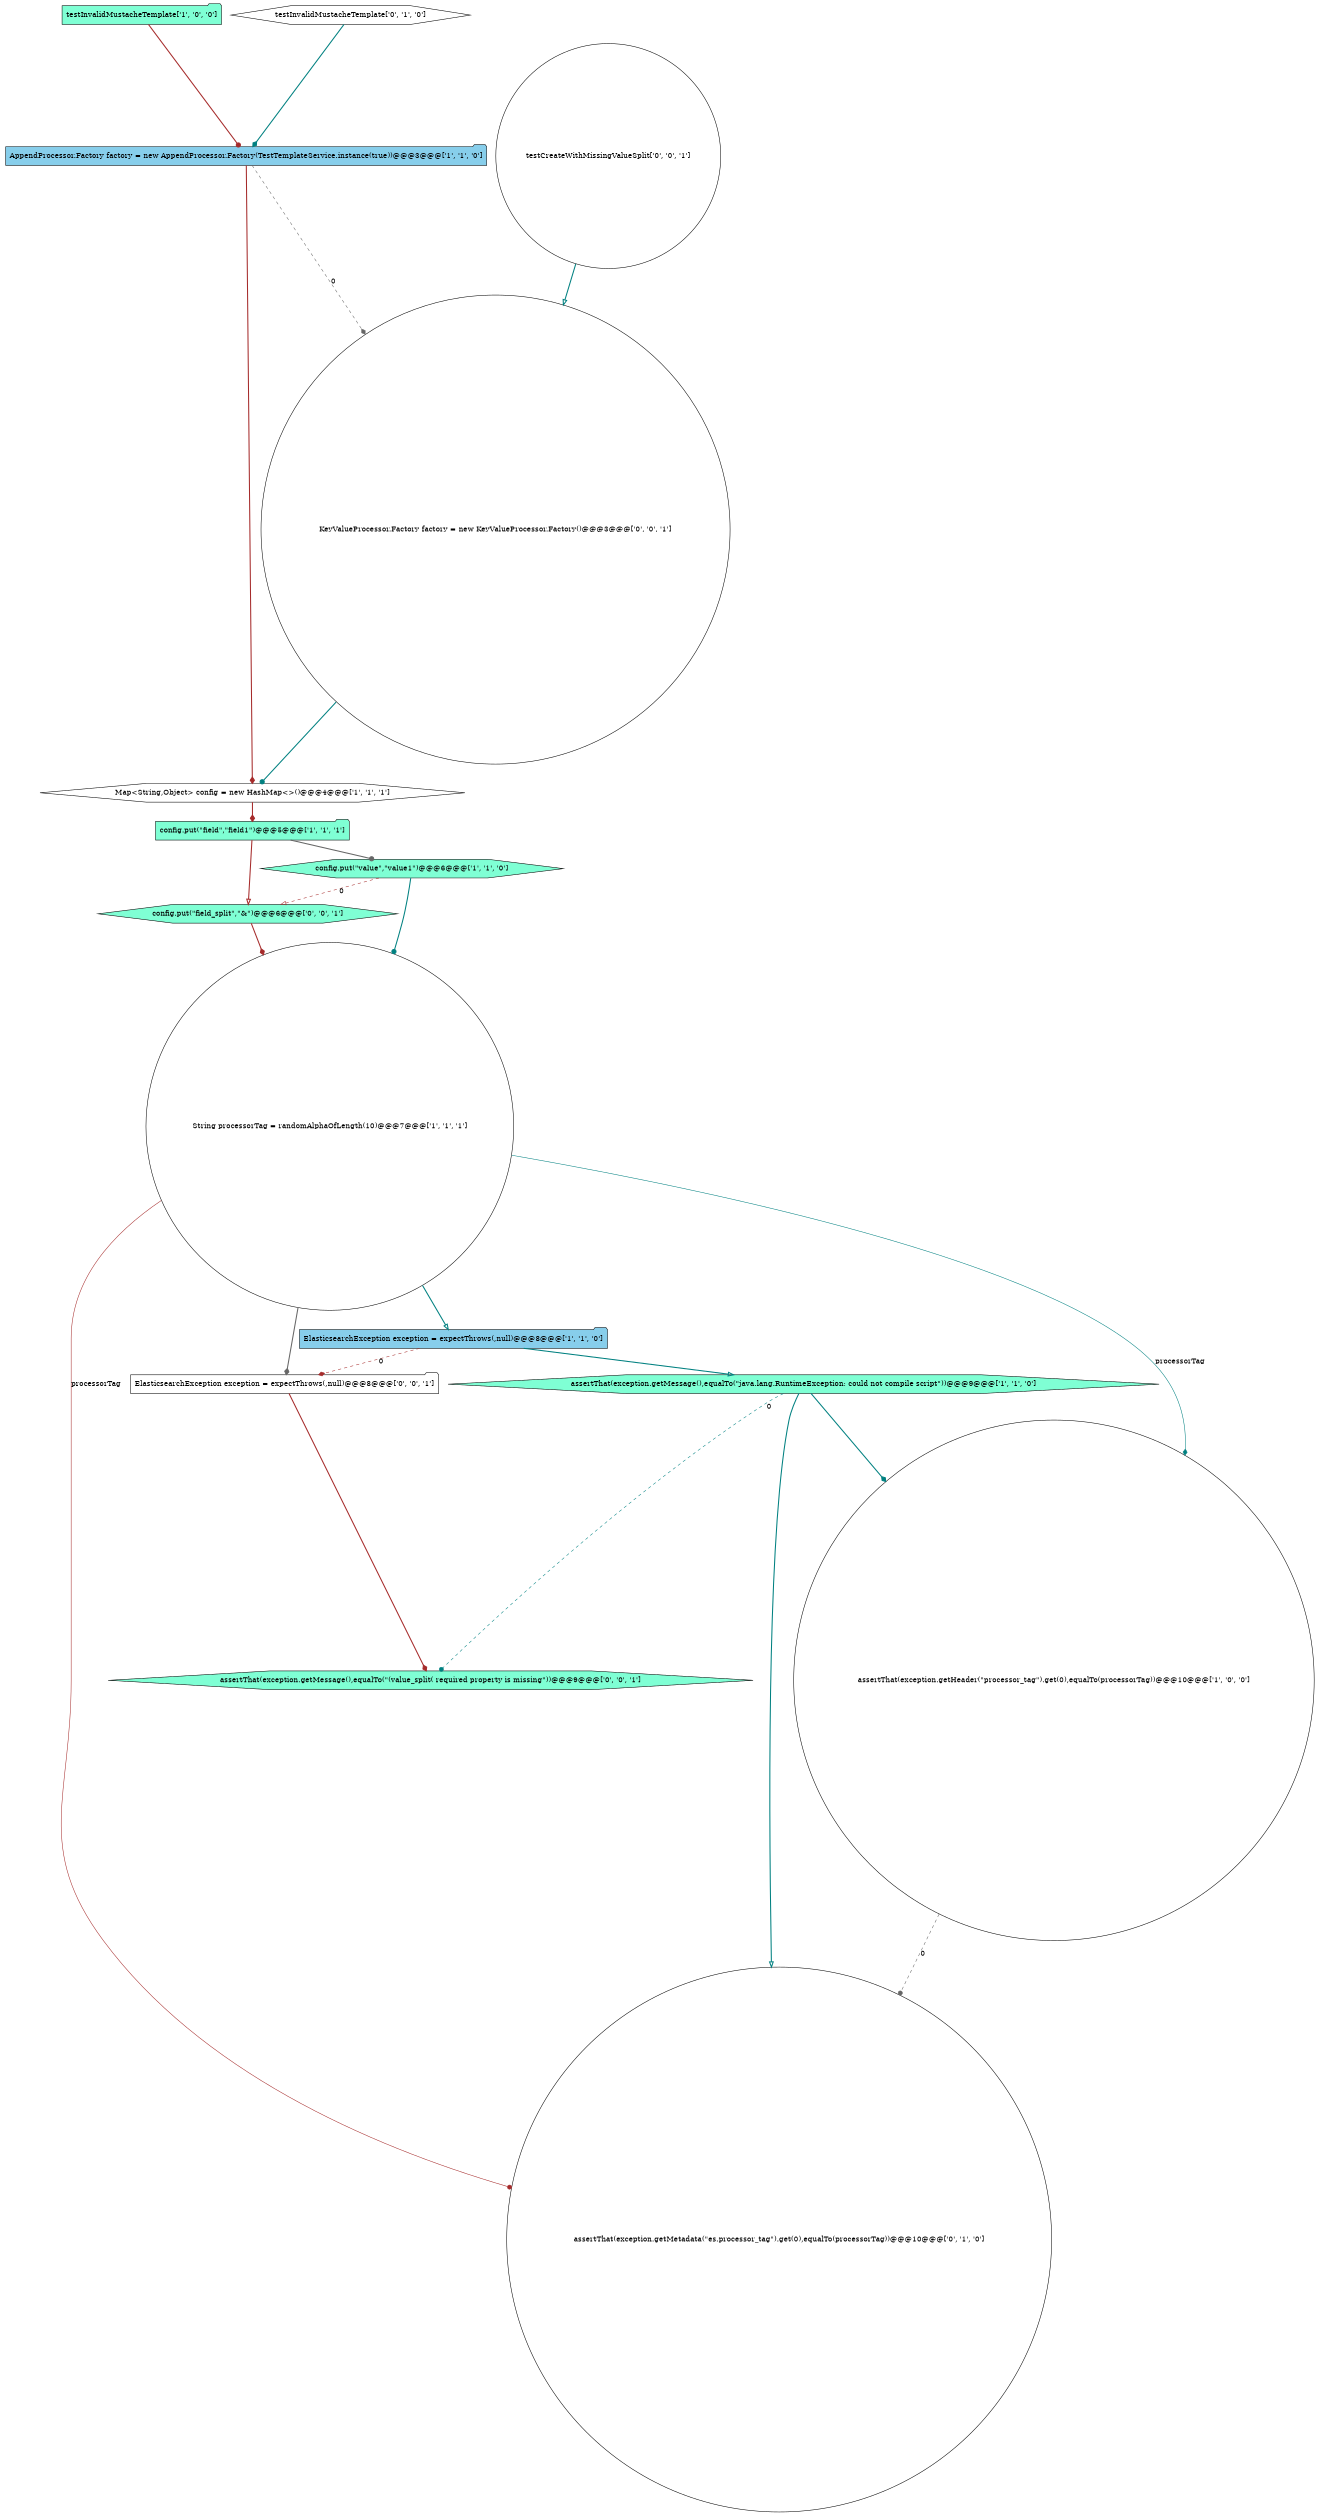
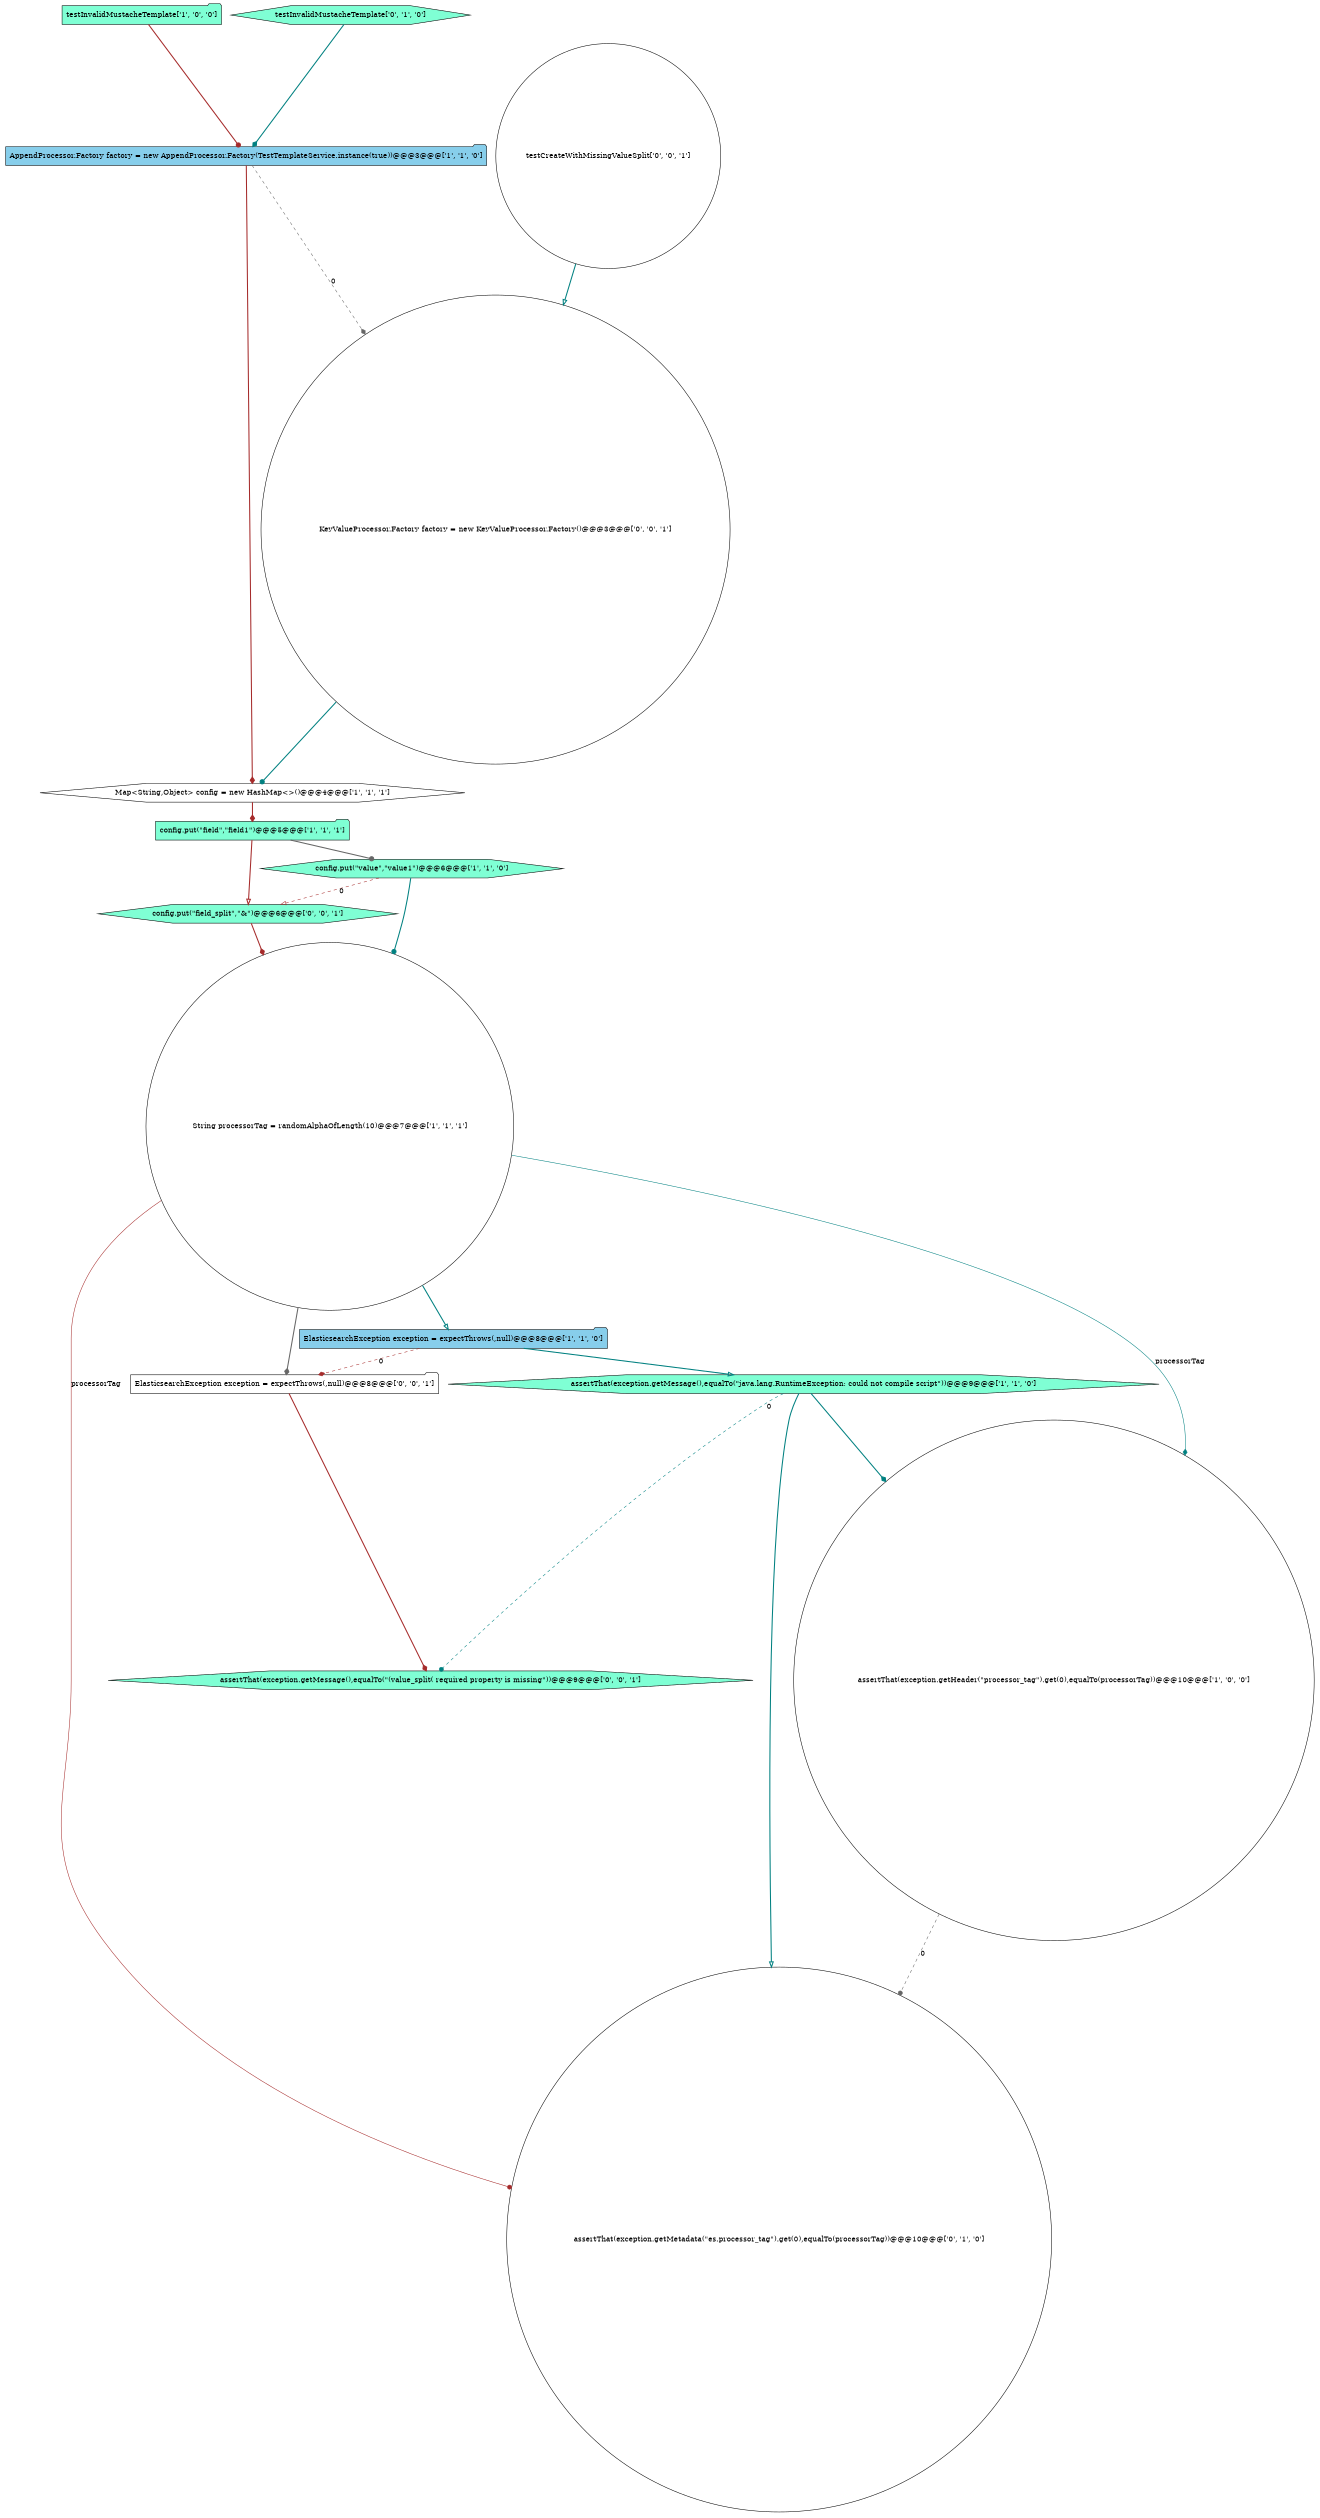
(351, 15) -> (351, 15)
